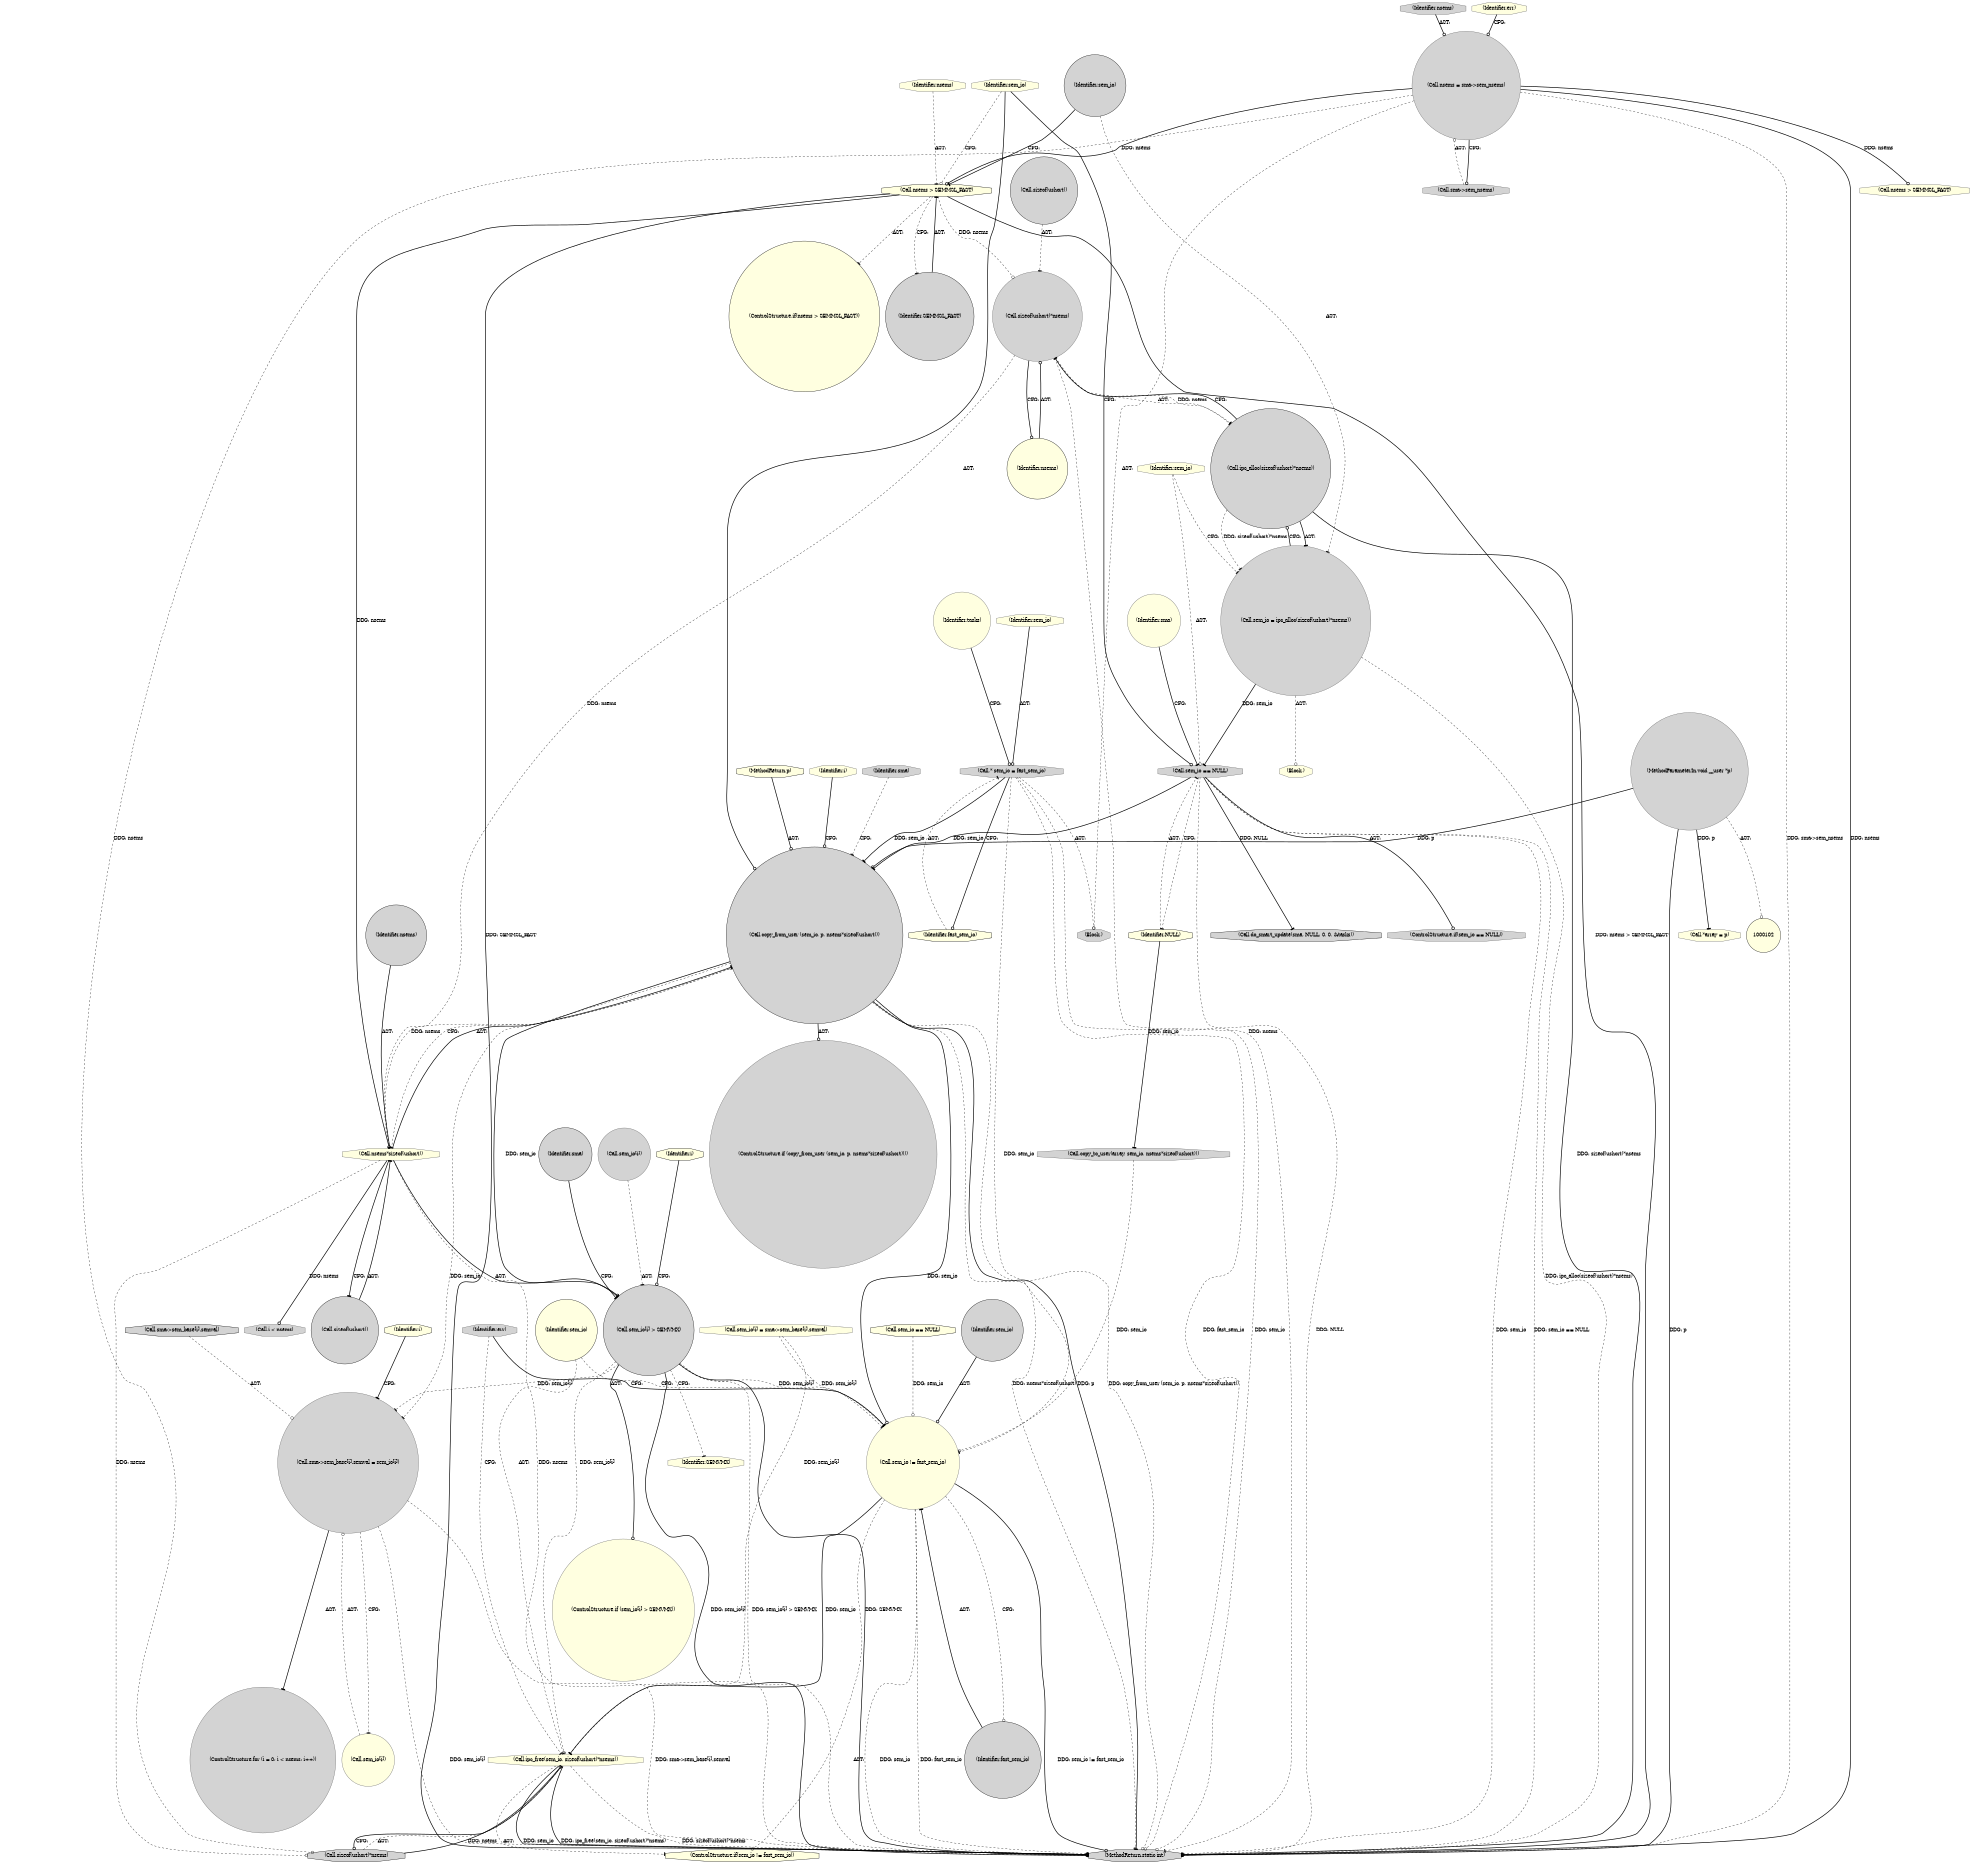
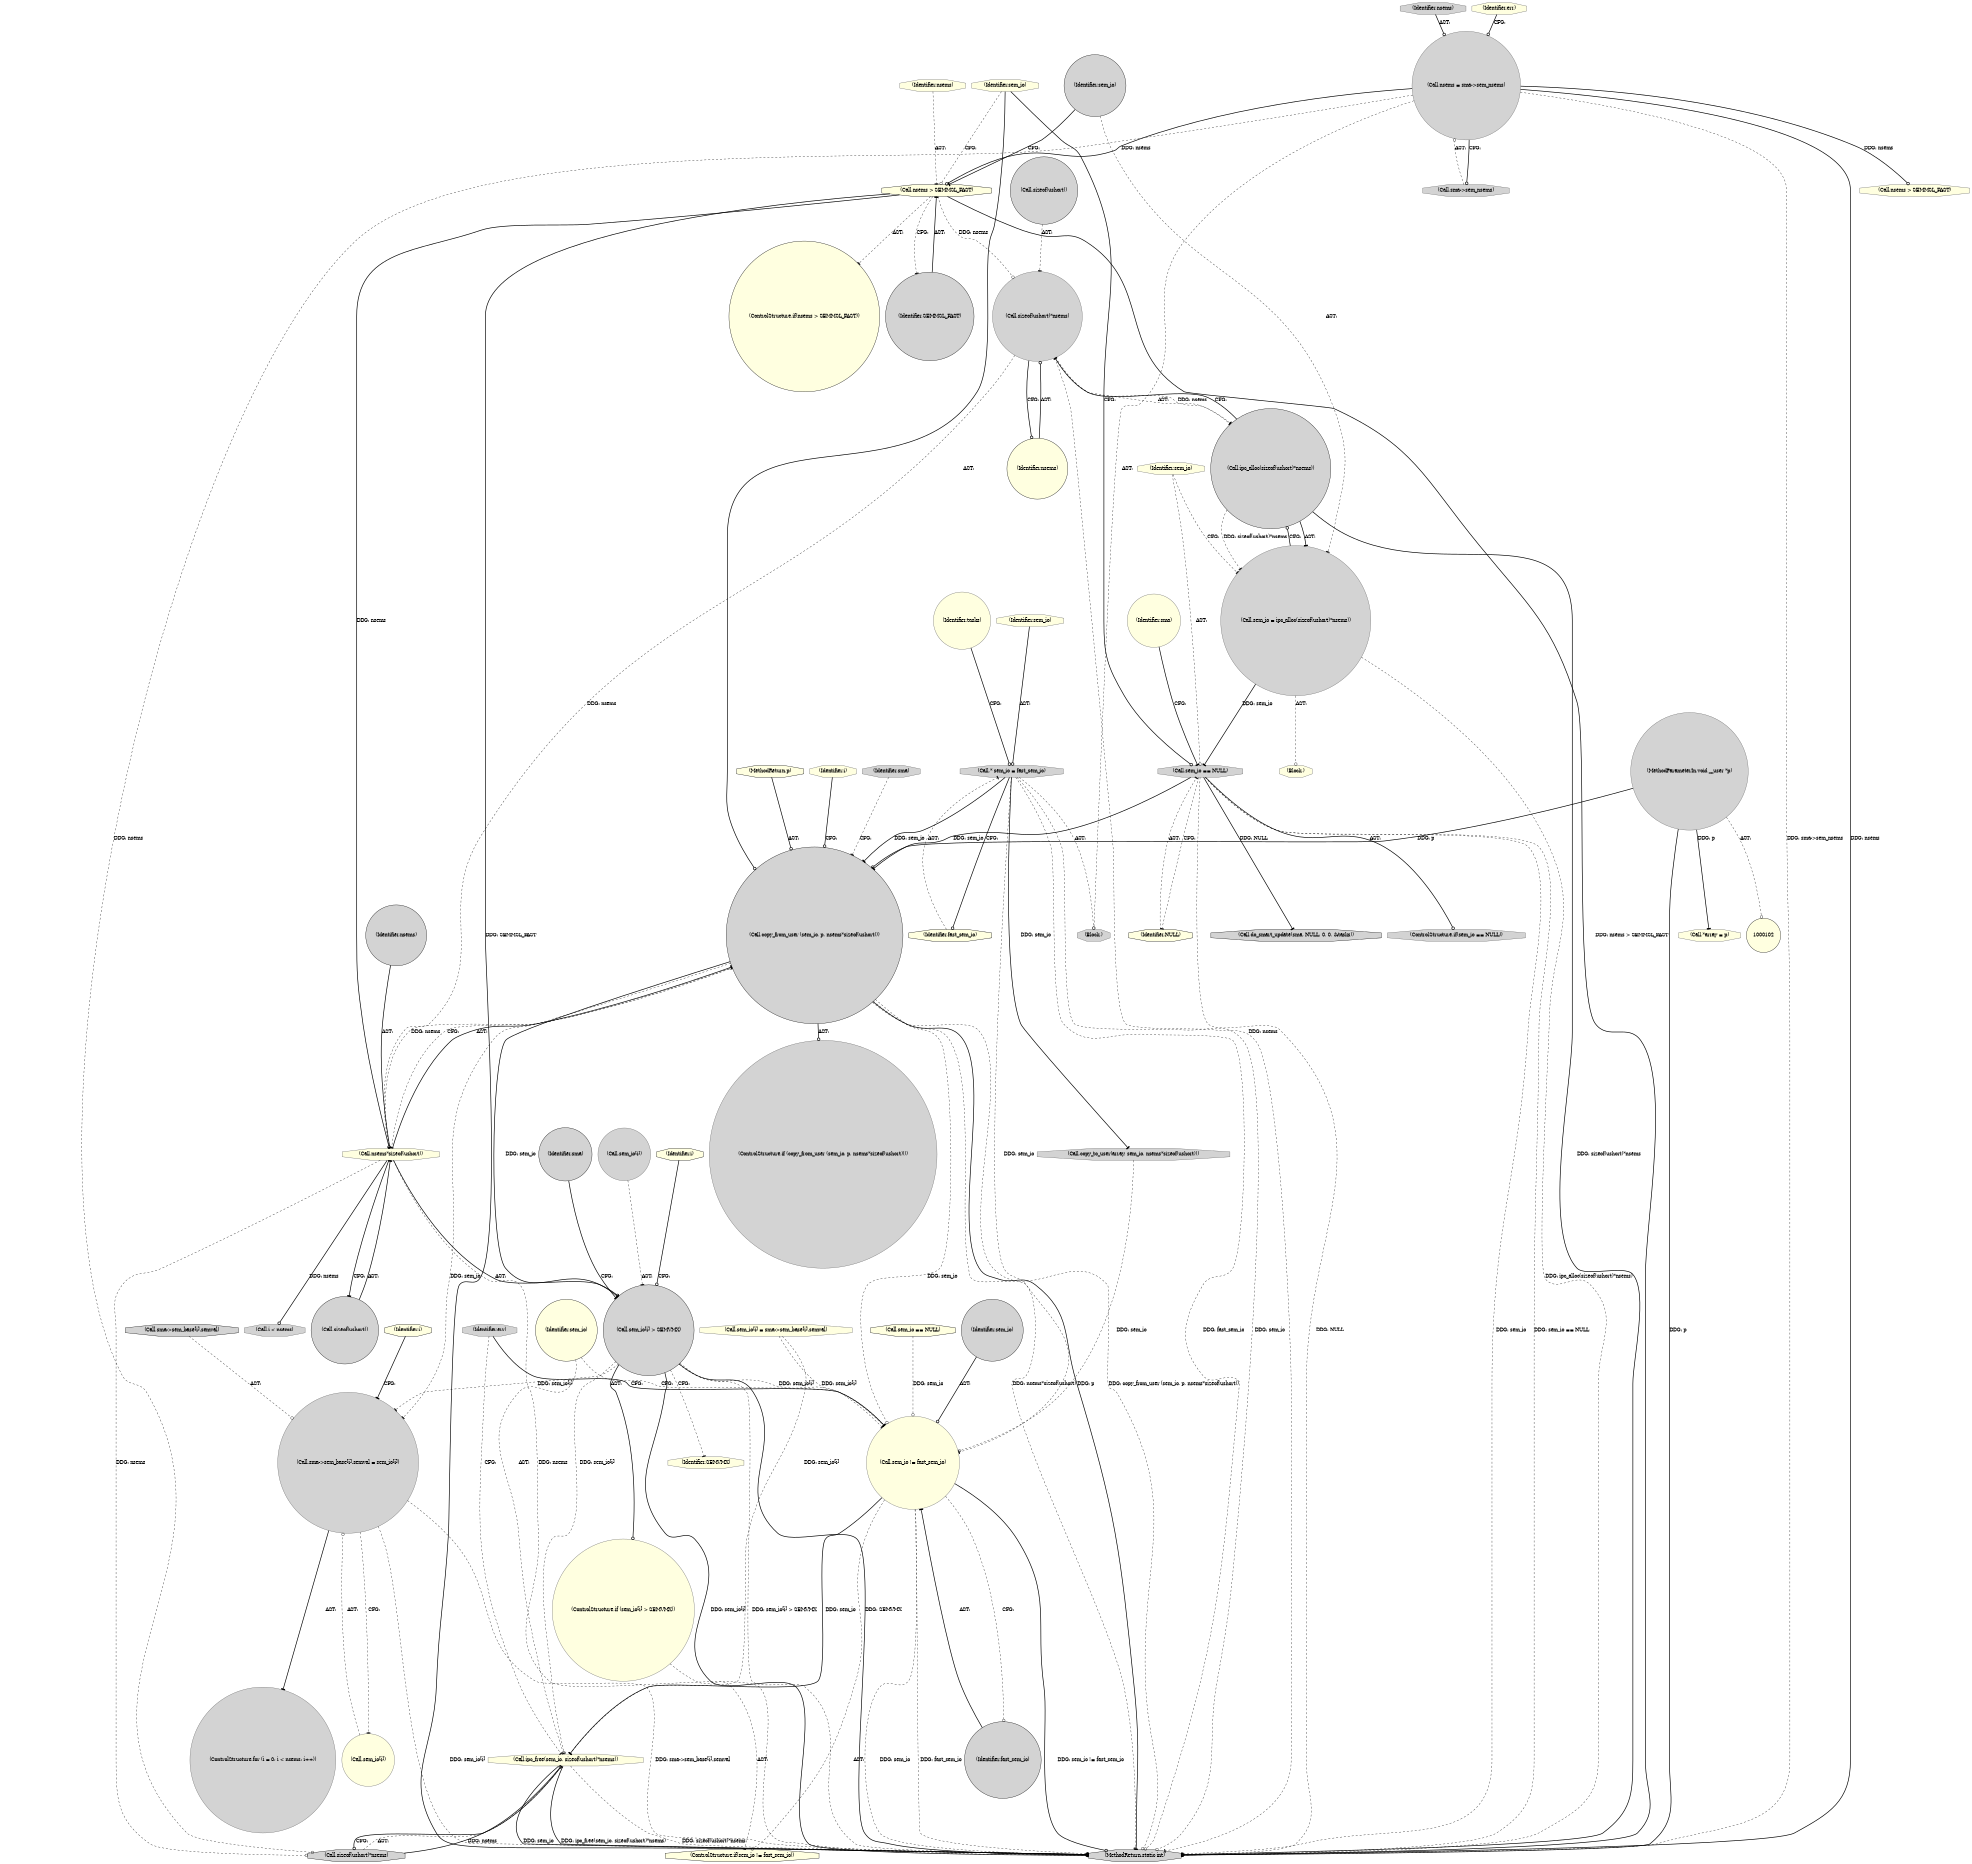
(1147, 1044) -> (1013, 982)
(949, 1224) -> (949, 1224)
(550, 1850) -> (753, 1731)
